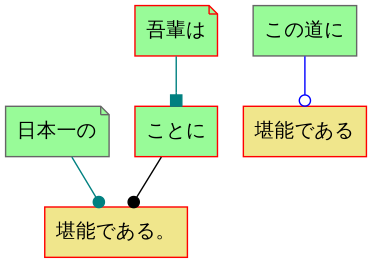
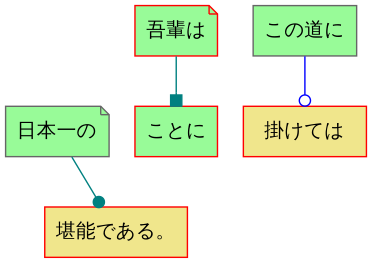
(305, 131) -> (305, 131)
(149, 177) -> none
